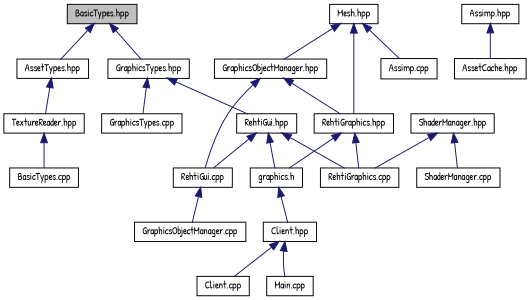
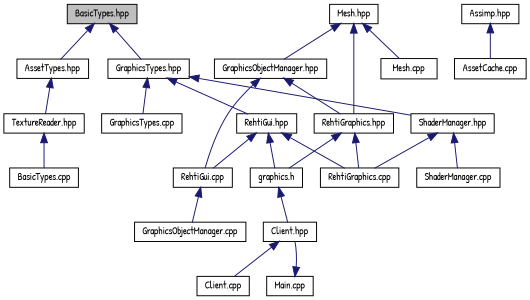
(409, 69) -> (409, 69)
(490, 69) -> (490, 69)
none -> (300, 96)
(284, 264) -> (296, 254)
